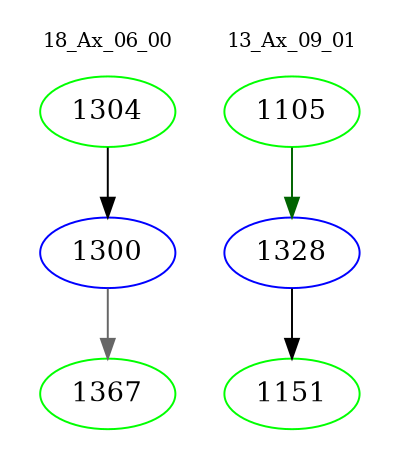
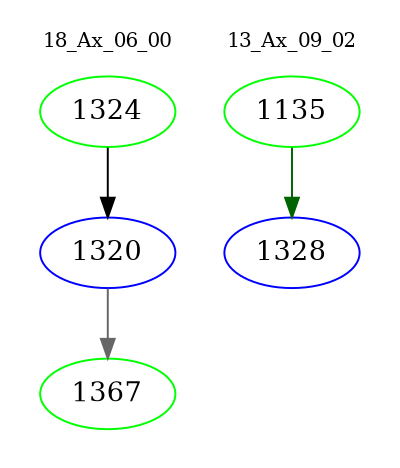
(292, 42) -> (292, 42)
(108, 112) -> (108, 112)
(292, 112) -> (292, 112)
(108, 253) -> (108, 253)
(292, 394) -> none
